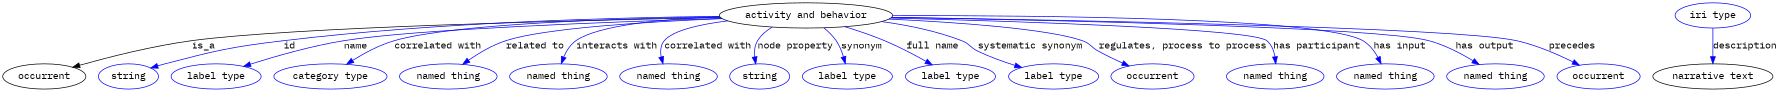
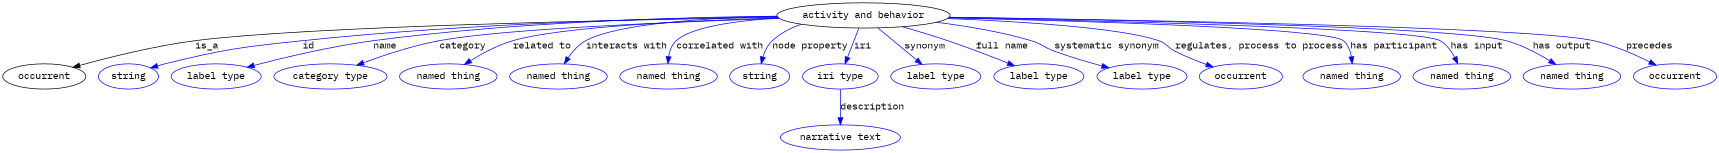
none -> (853, 43)
(438, 46) -> (463, 46)
(1713, 76) -> (840, 137)
